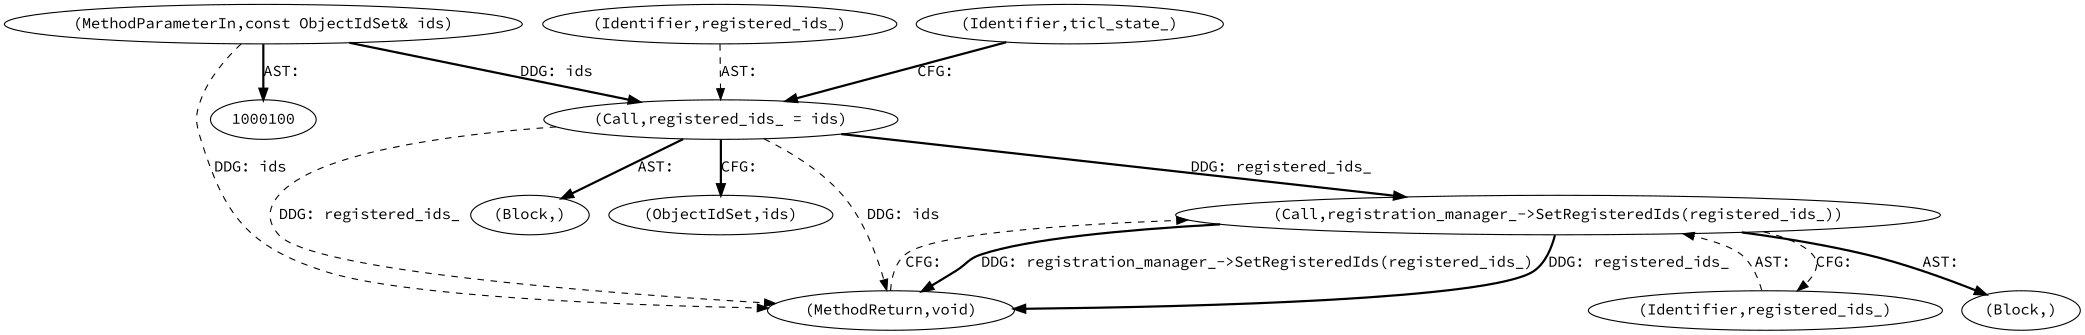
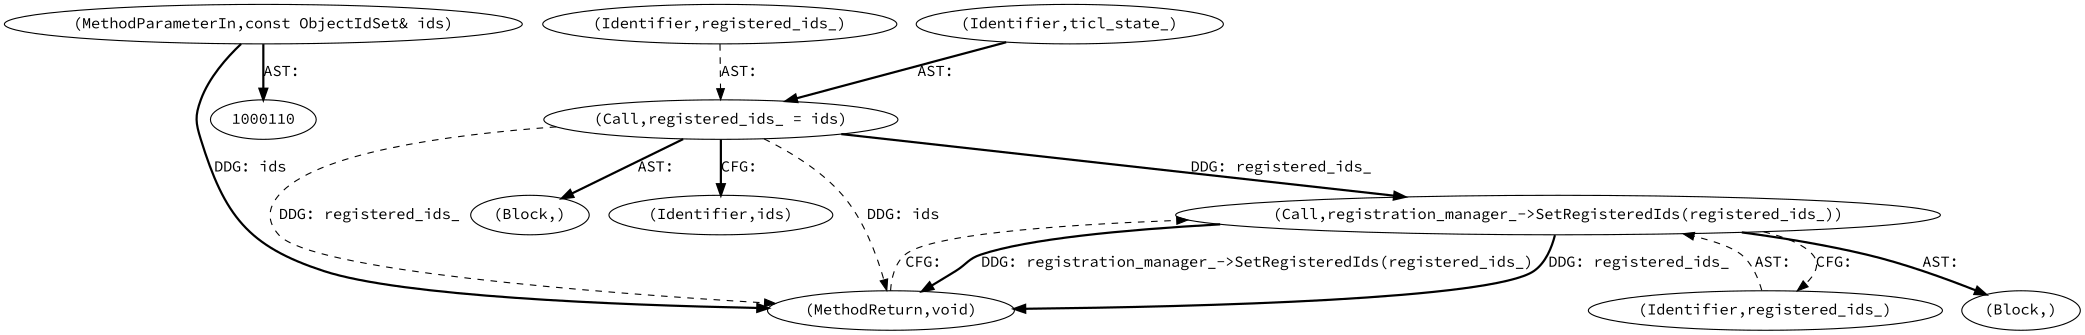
(489, 71) -> none
(940, 72) -> (940, 72)
(263, 120) -> (263, 120)
(721, 215) -> (721, 215)
(390, 285) -> (390, 285)
